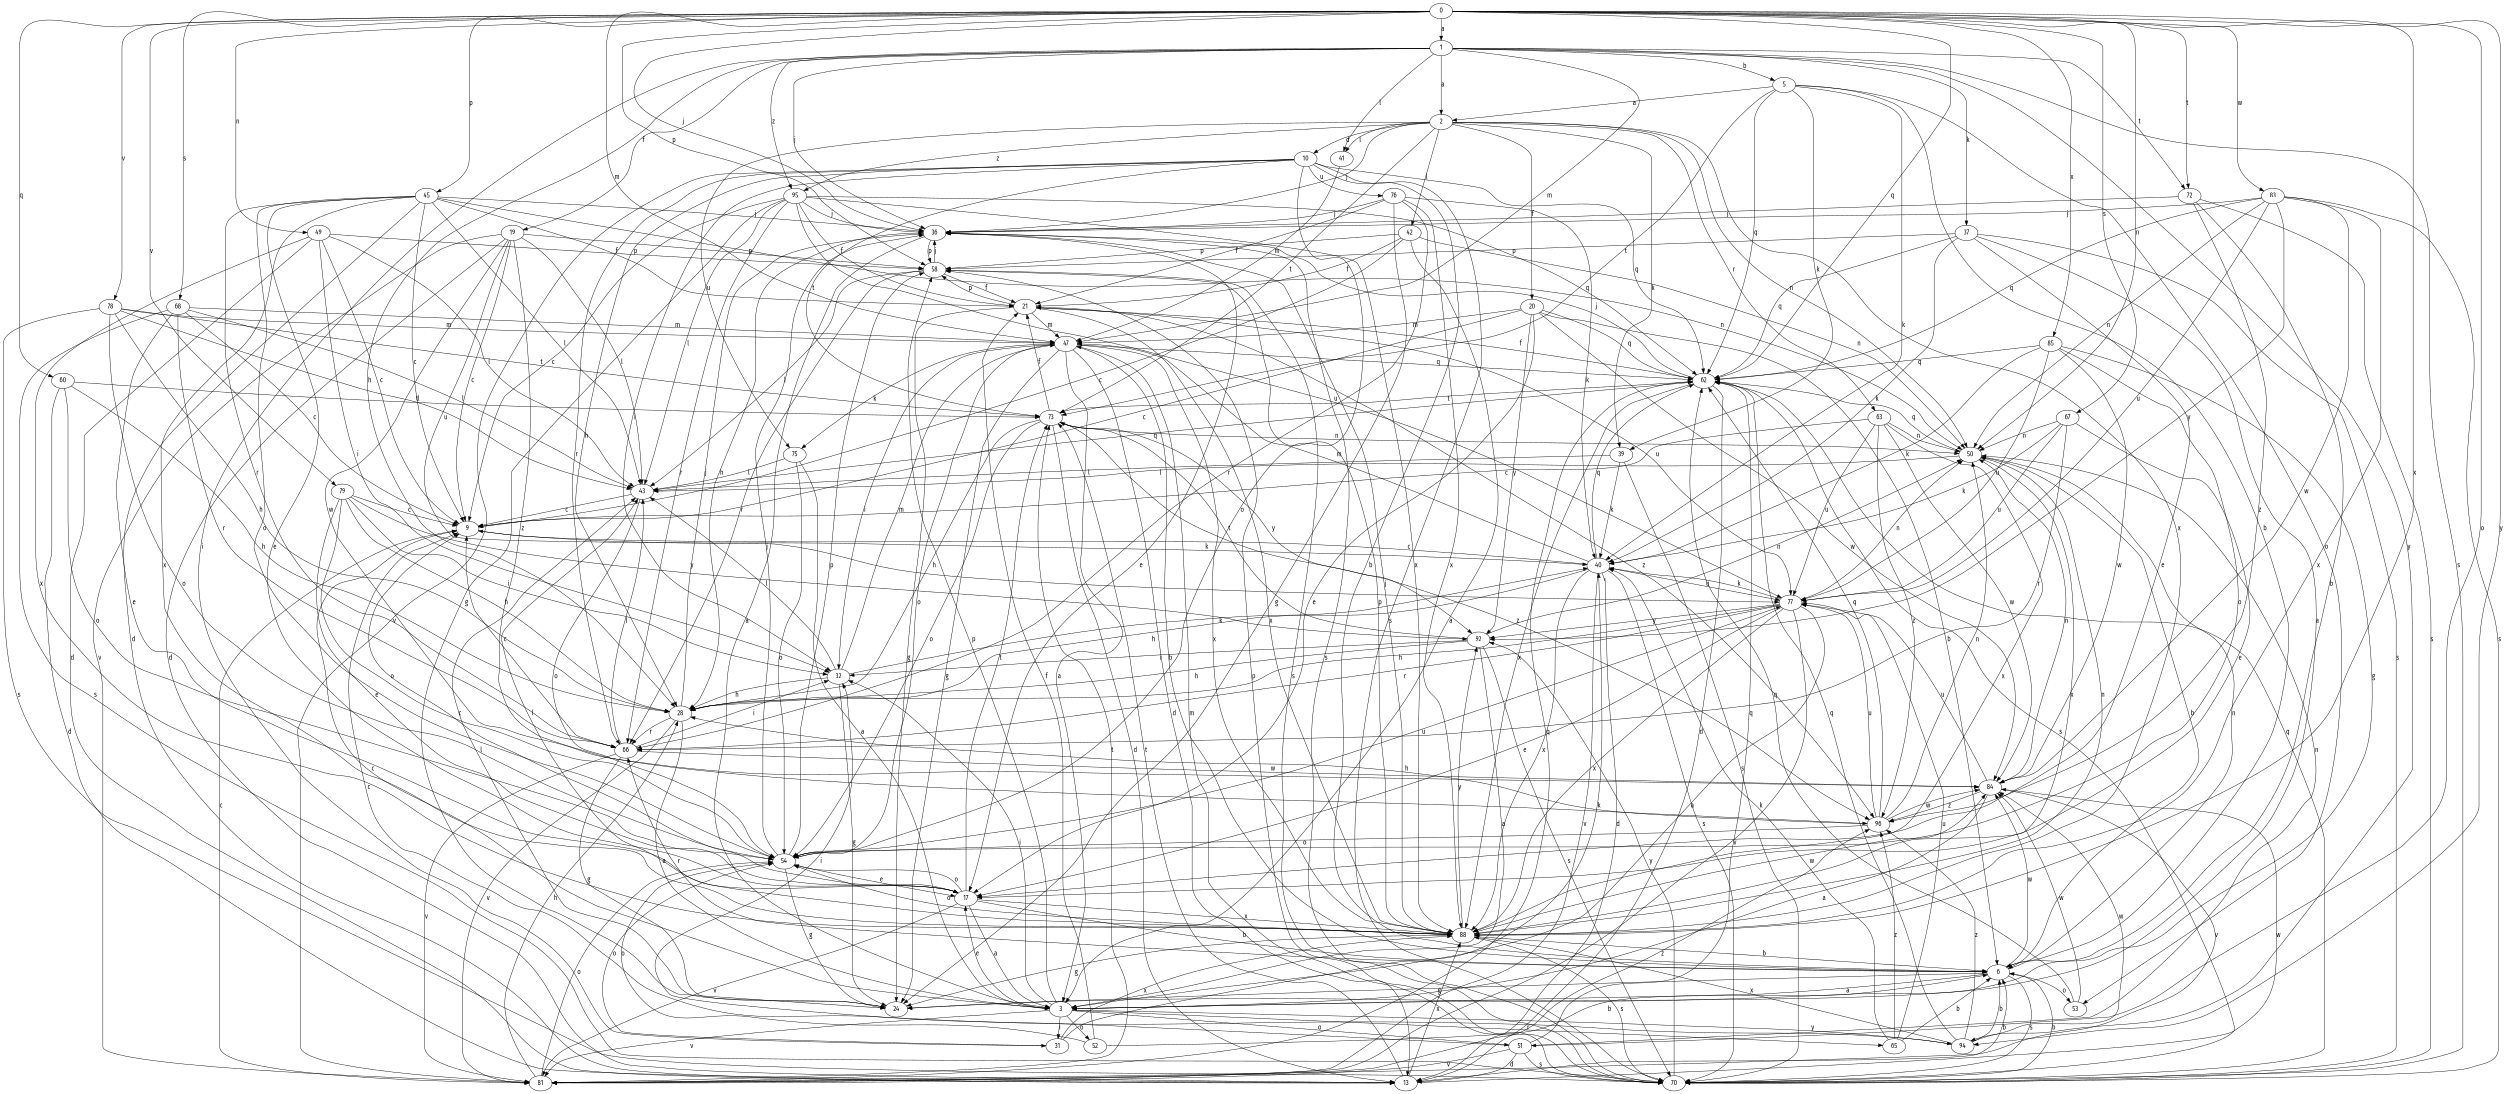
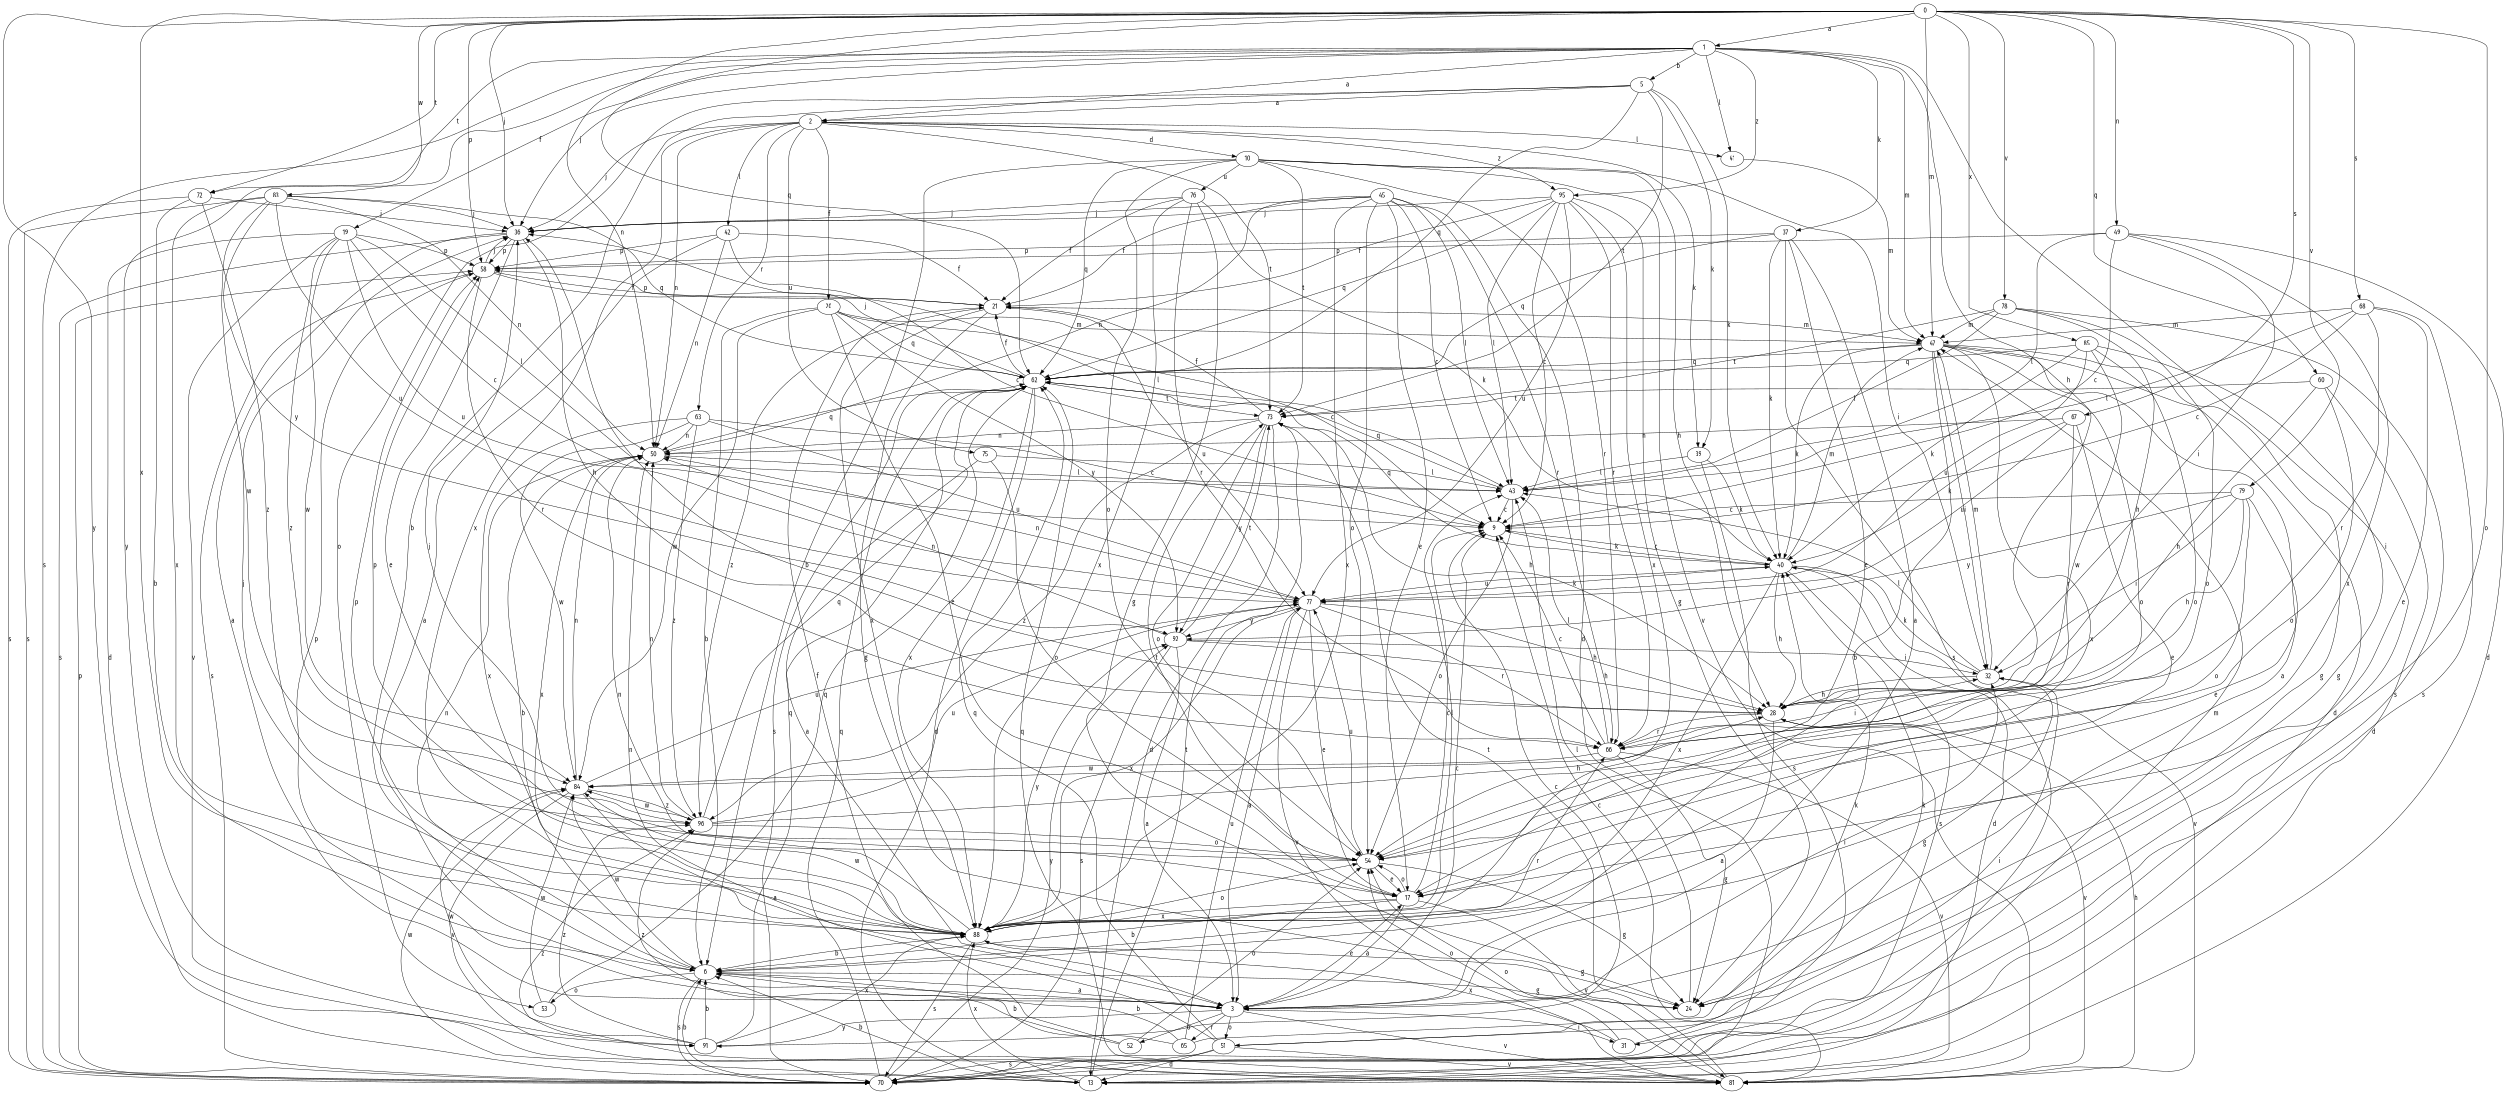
(634, 24) -> none
(920, 371) -> (1803, 409)
(1372, 678) -> none
(1963, 1046) -> (706, 1046)
